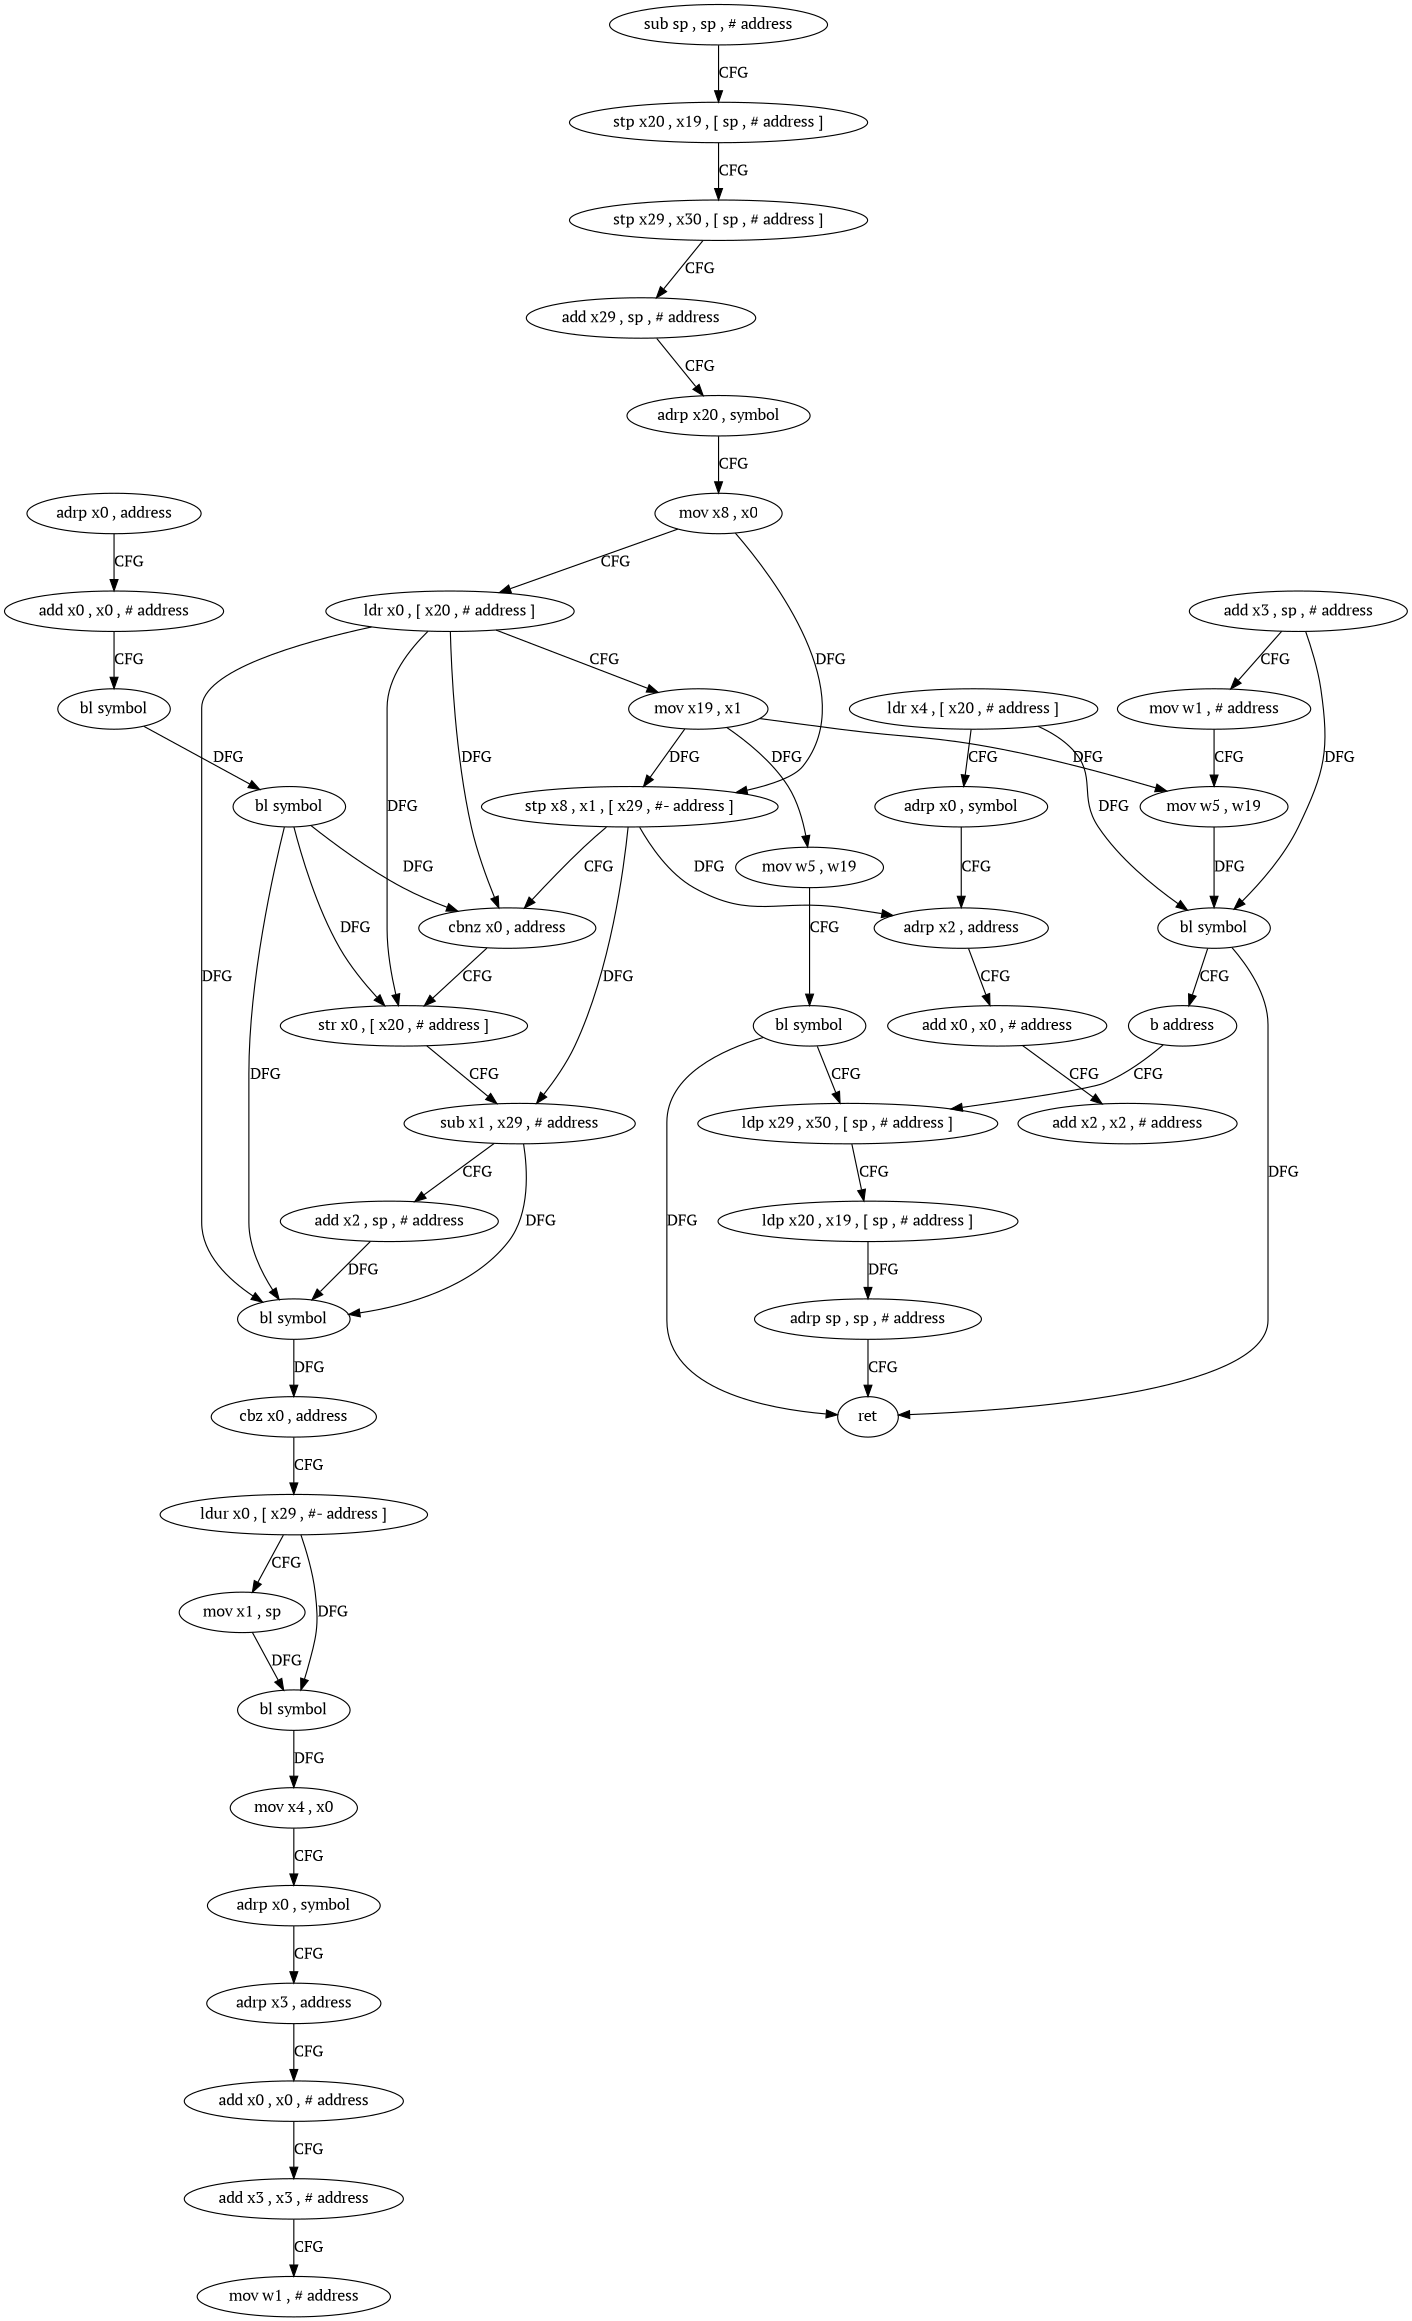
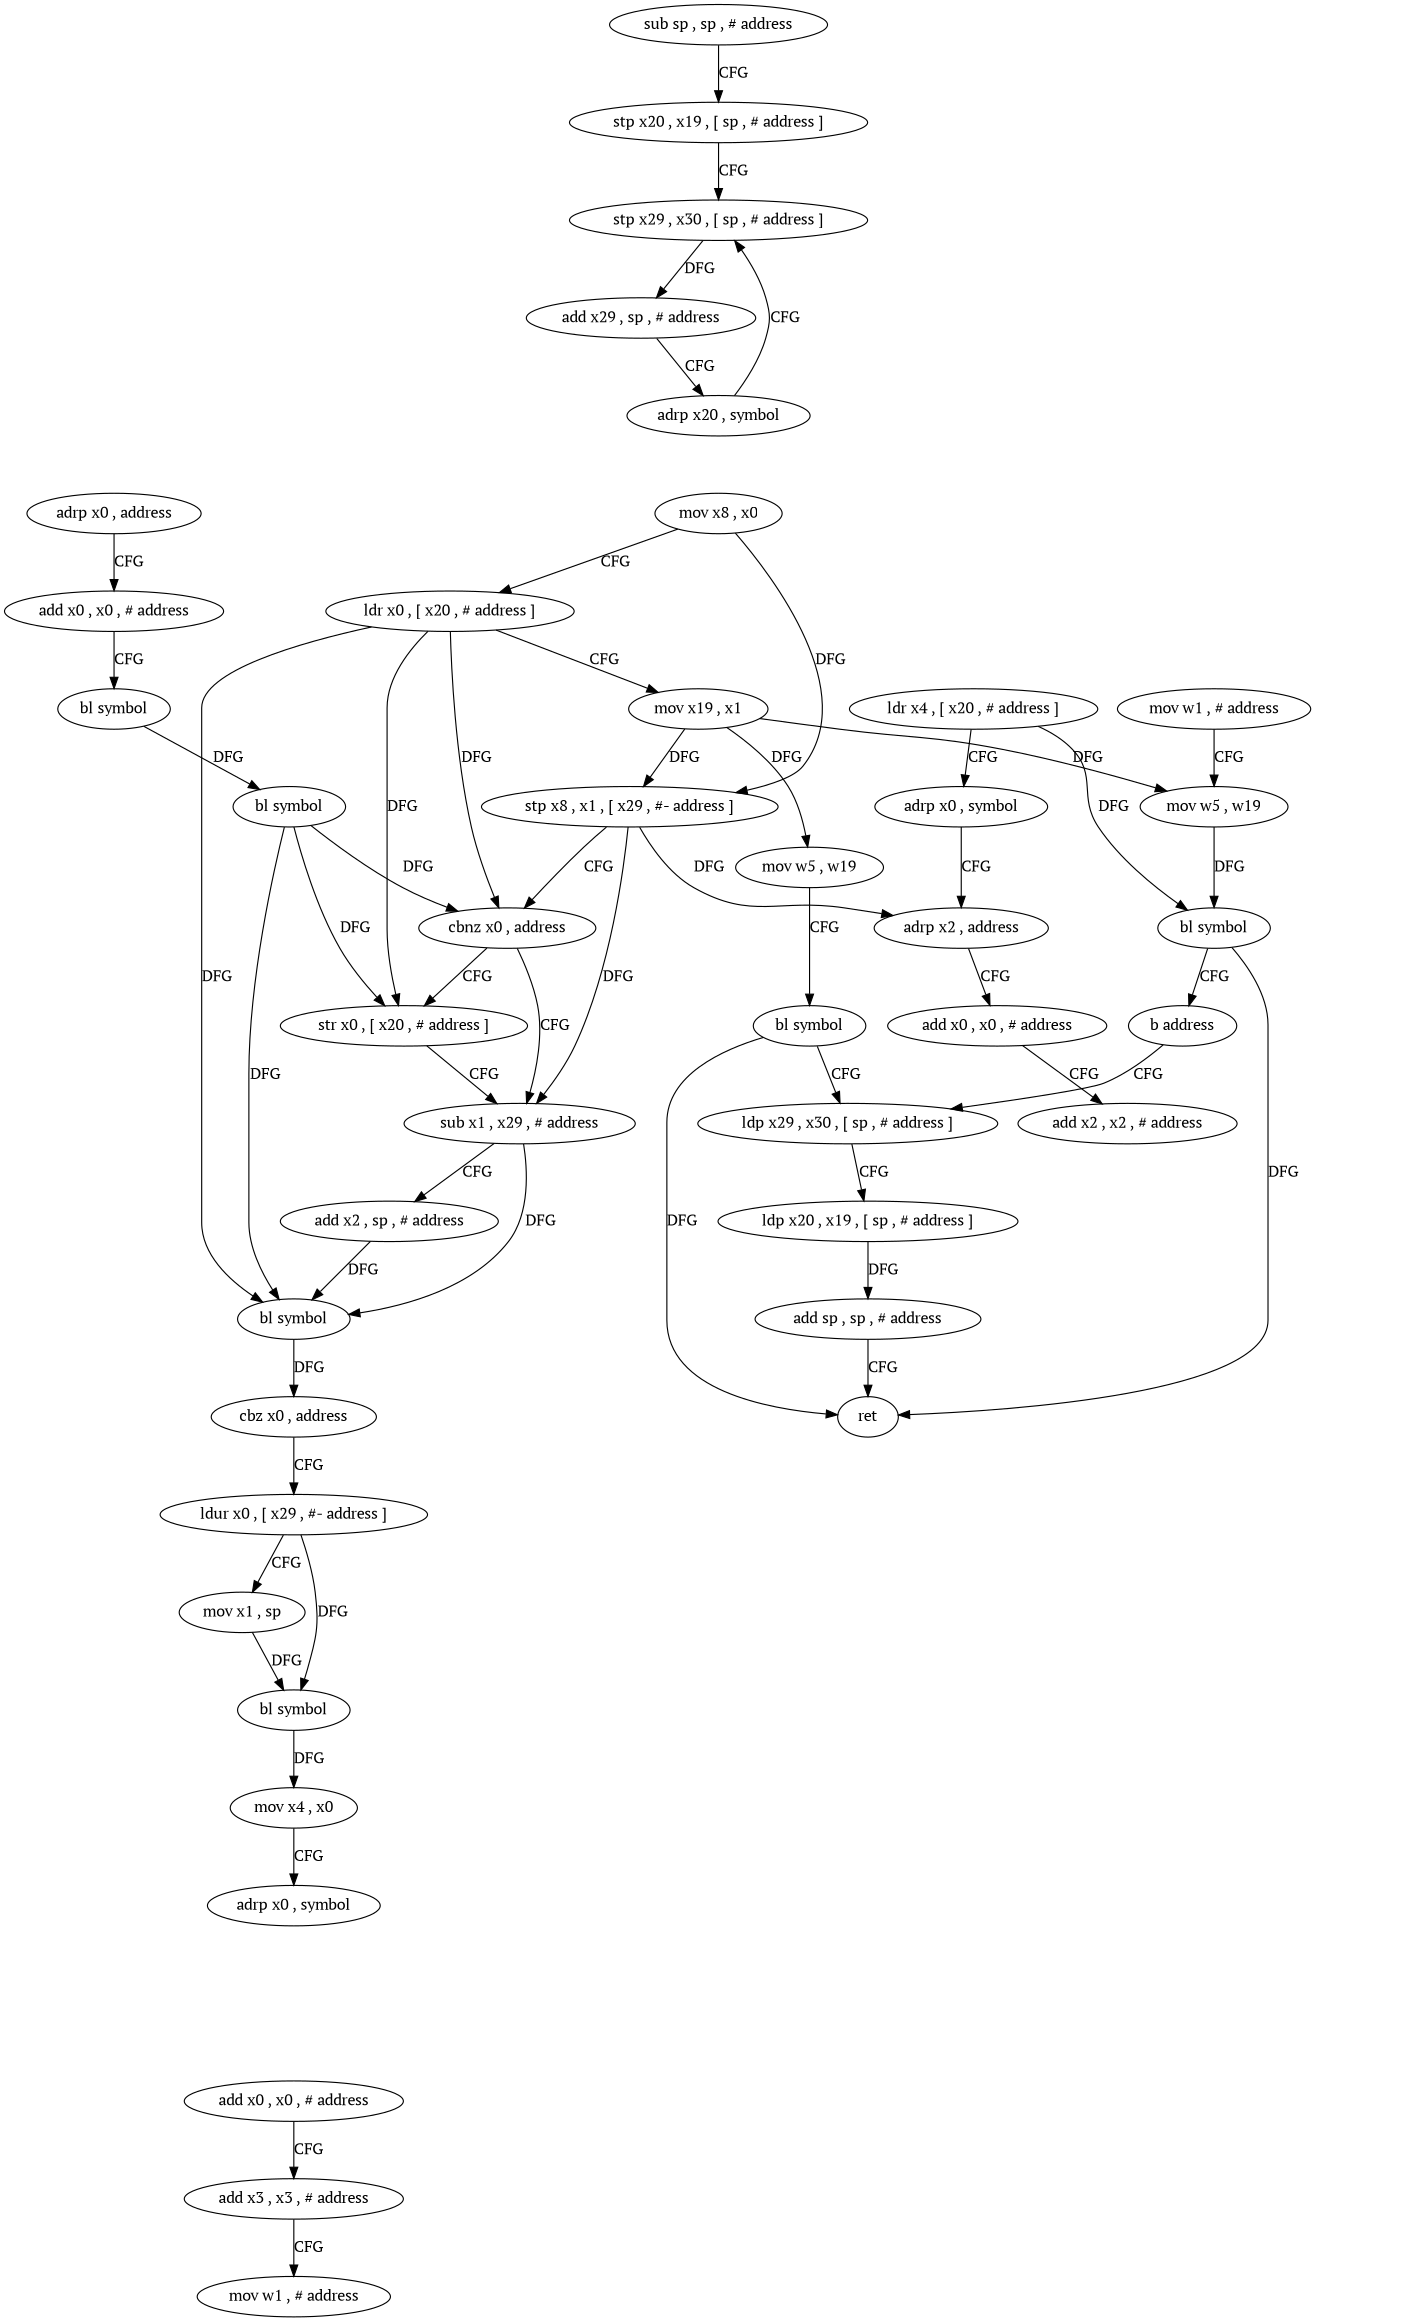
(700, 269) -> (700, 269)
(719, 459) -> (769, 324)
(1298, 611) -> none
none -> (539, 1019)
(868, 1319) -> (868, 1319)
(294, 2003) -> none
